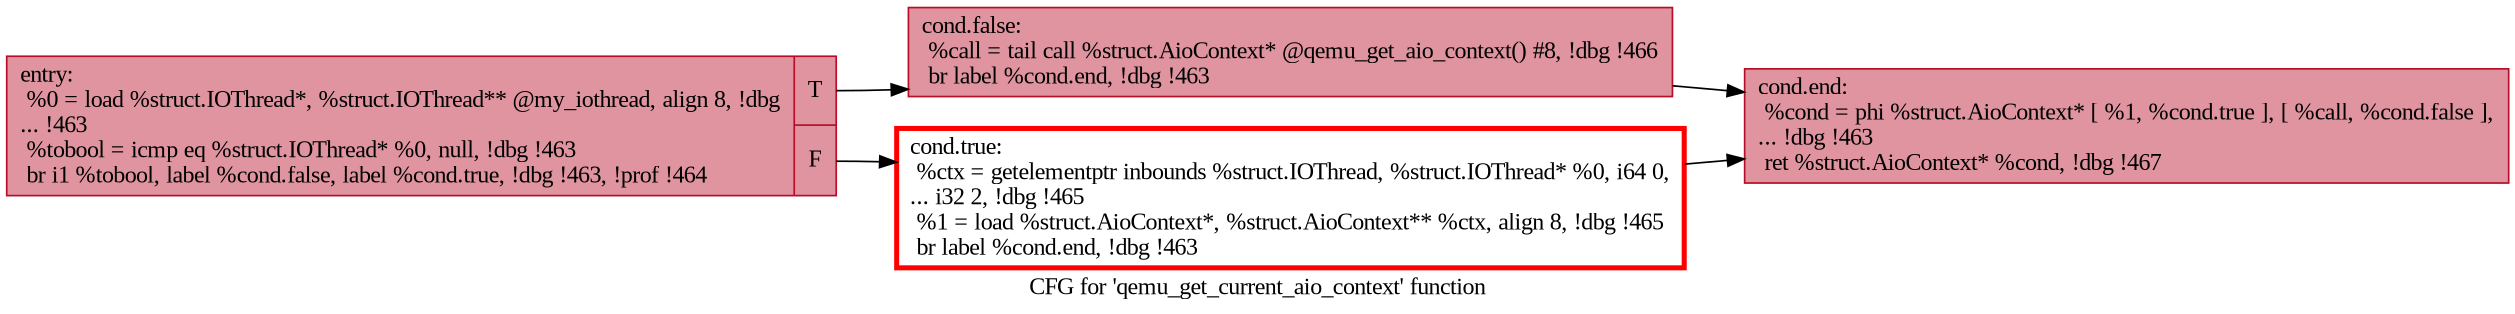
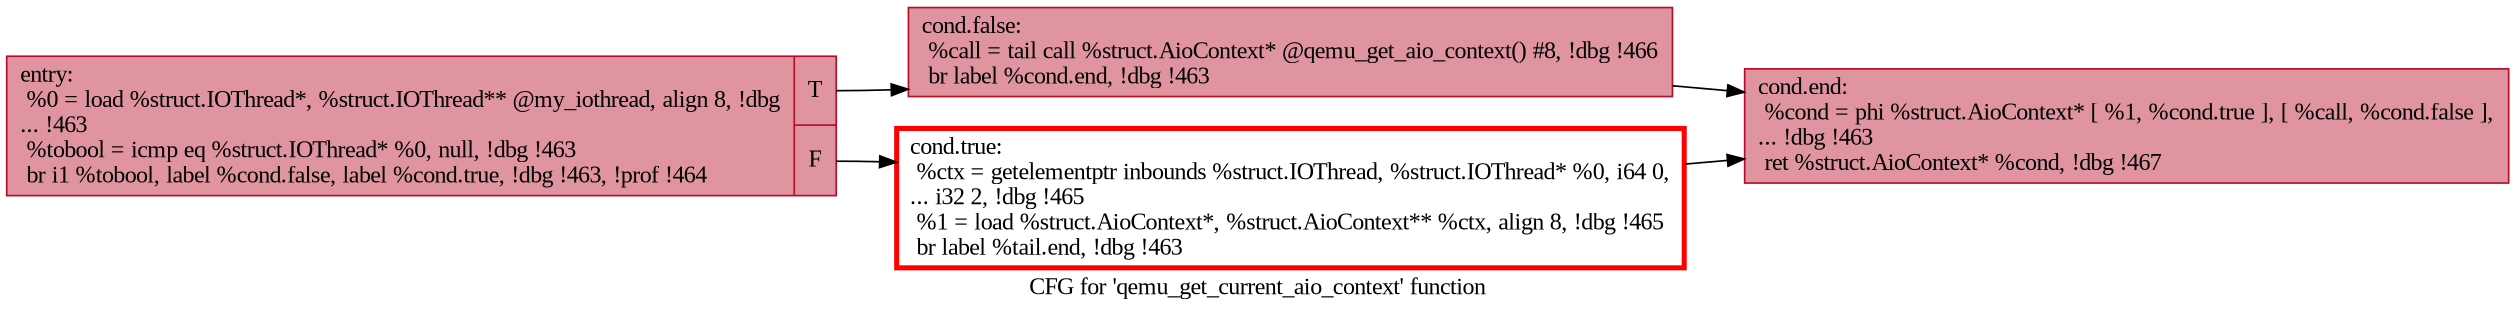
(1055, 248) -> (1047, 248)
